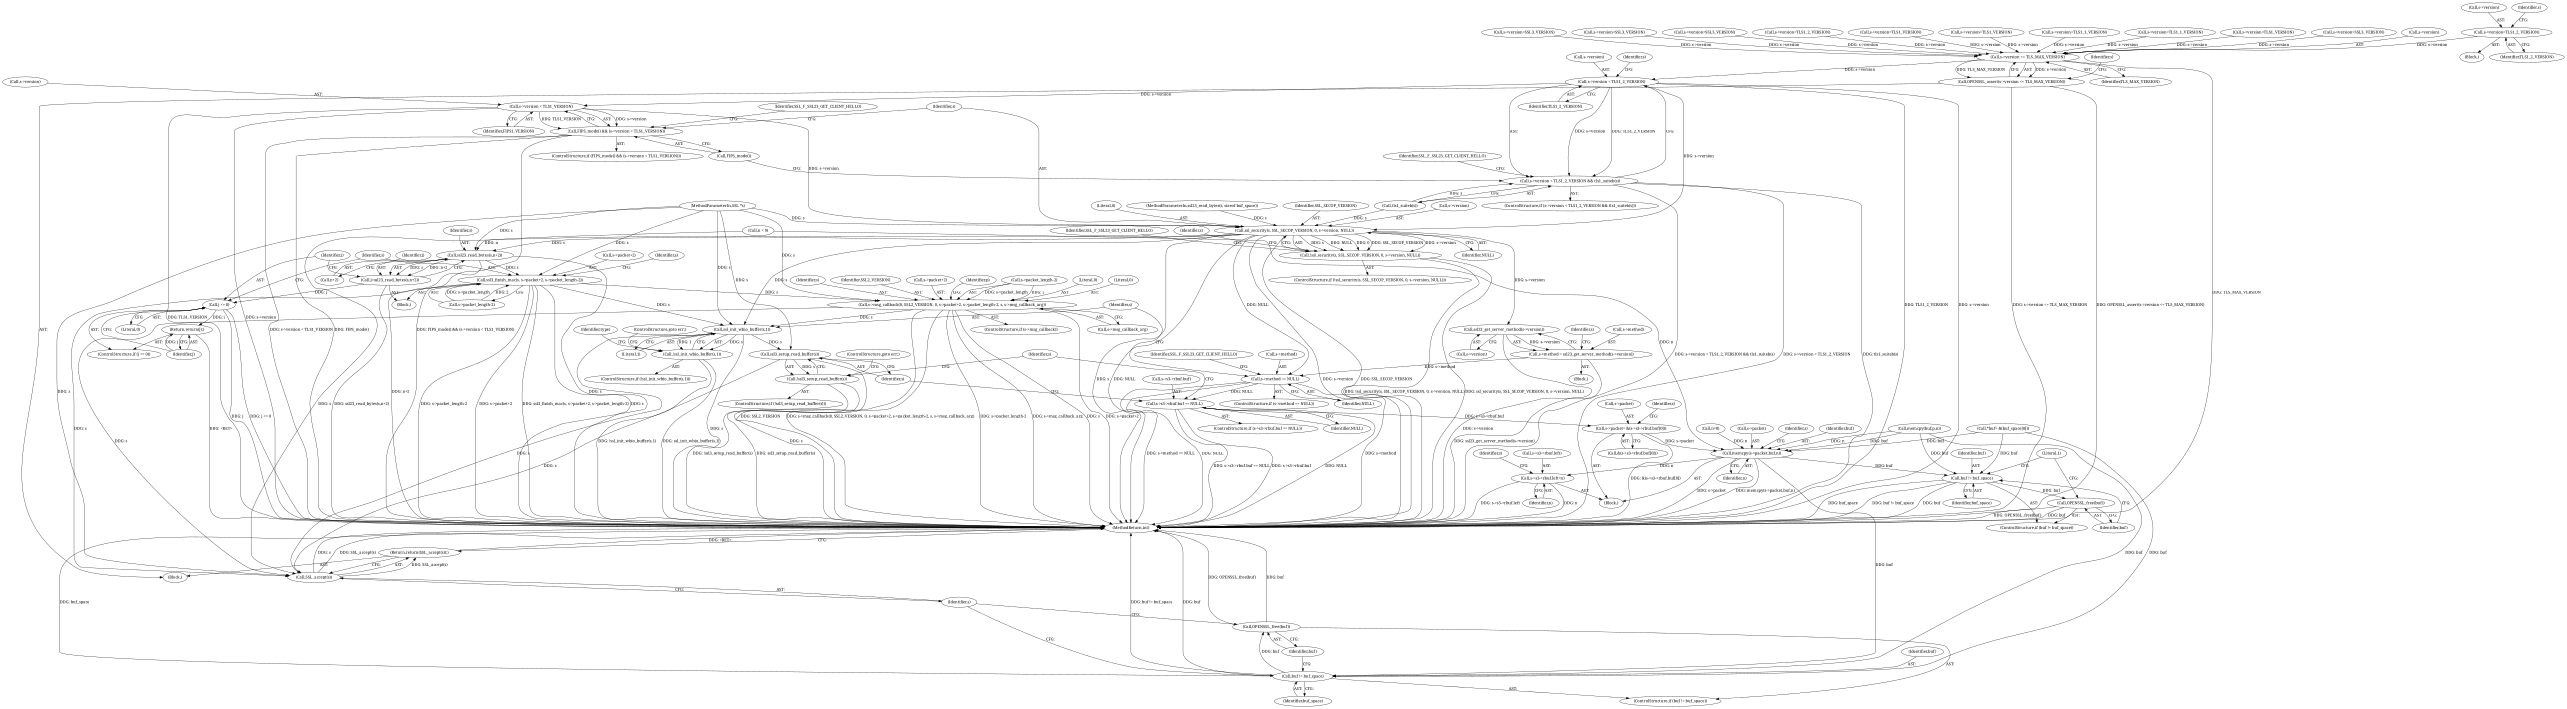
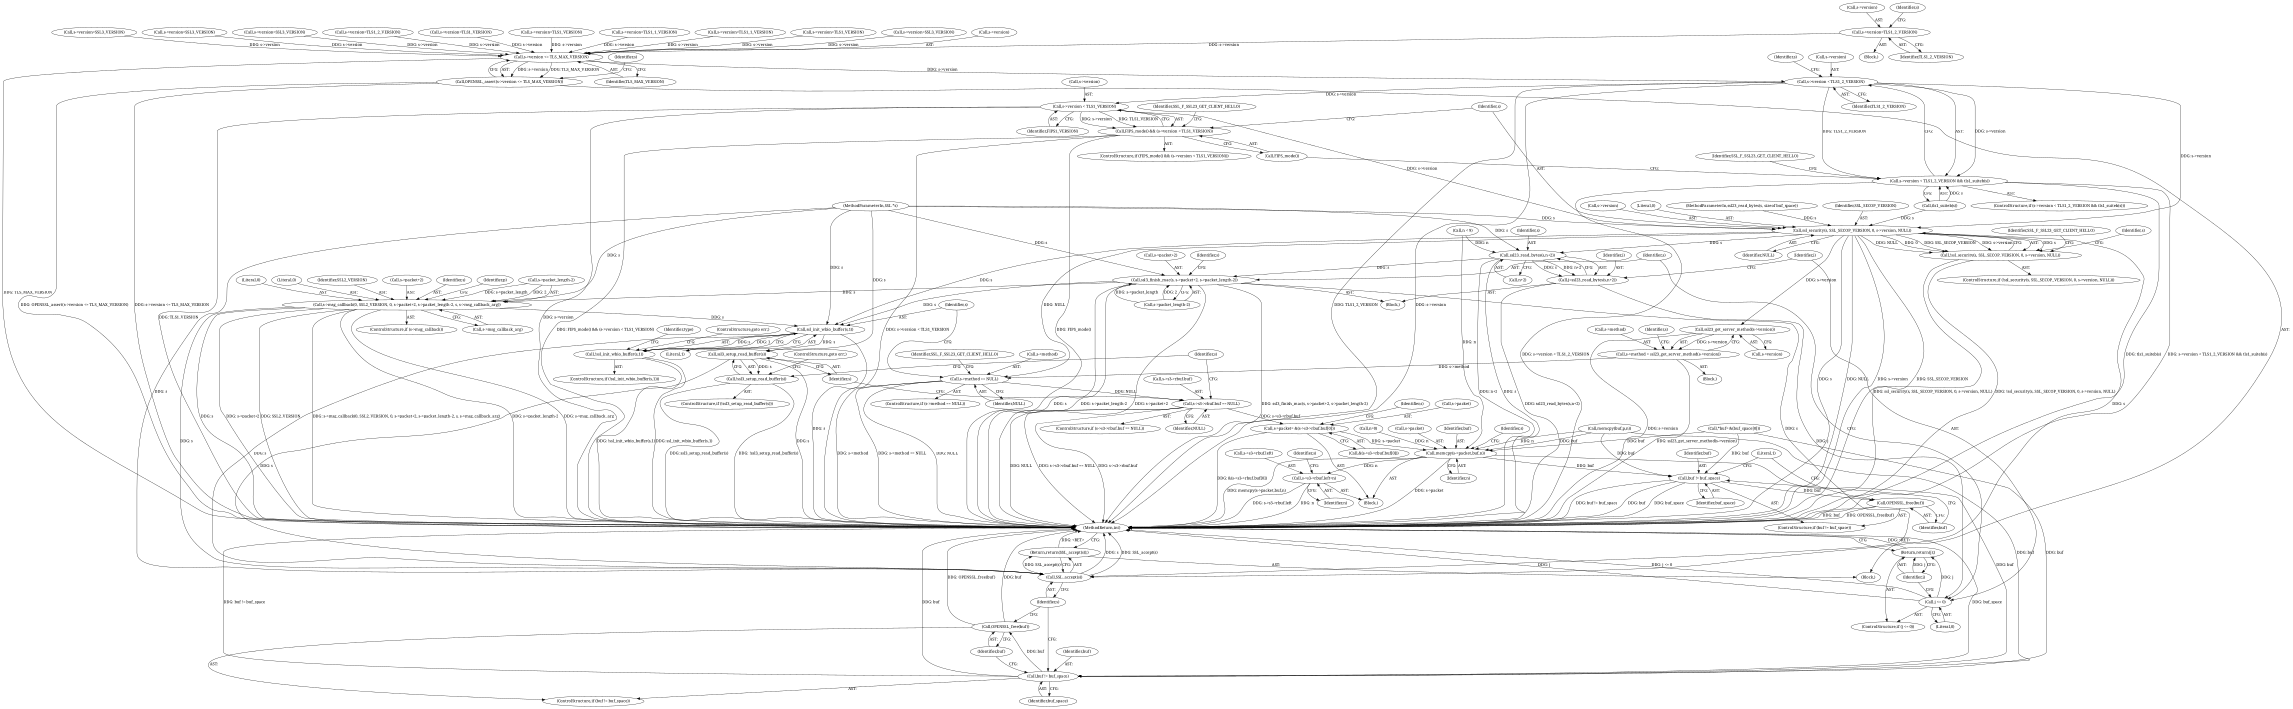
none -> (1512, 531)
